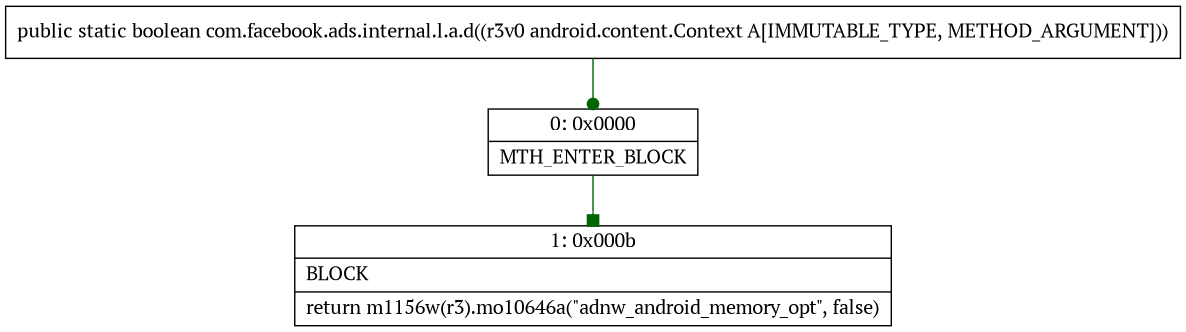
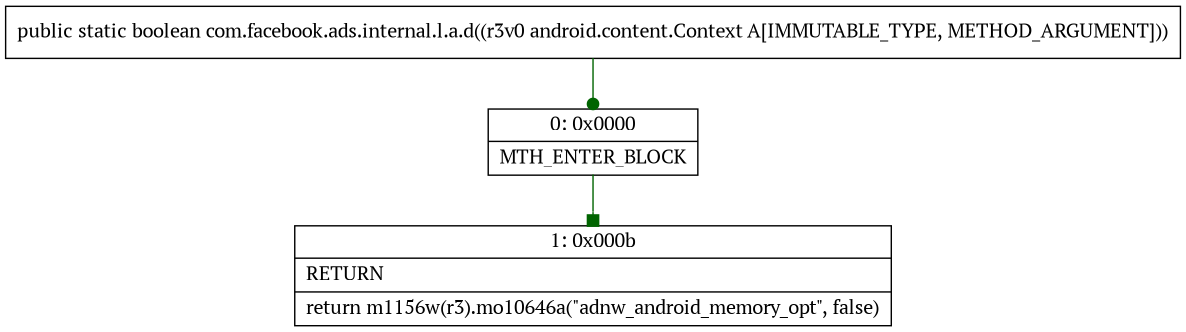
(338, 274) -> (345, 274)
